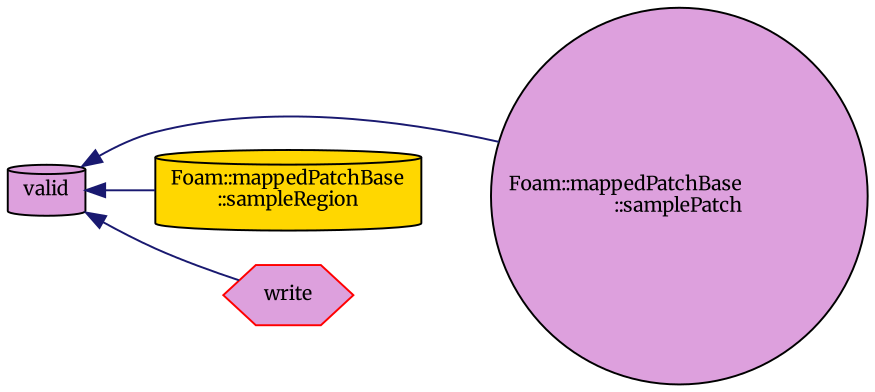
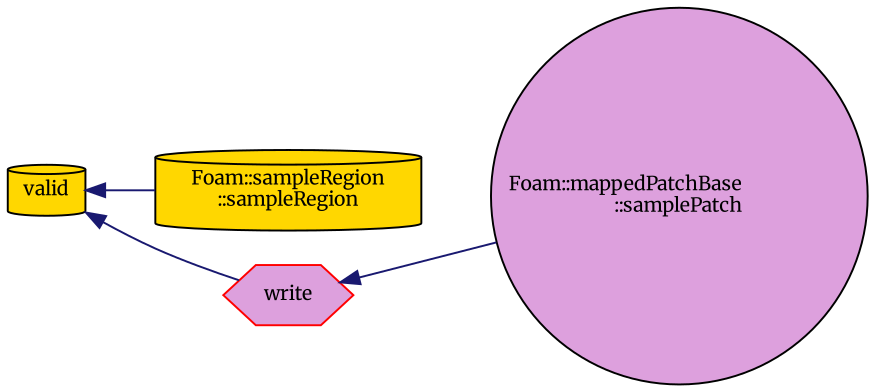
(297, 117) -> (428, 260)
(47, 190) -> (47, 190)
(288, 190) -> (288, 190)
